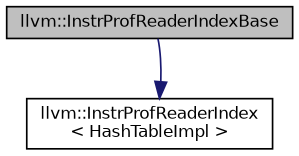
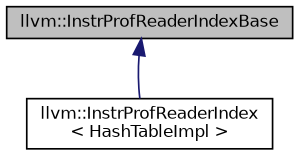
(161, 60) -> (138, 77)
